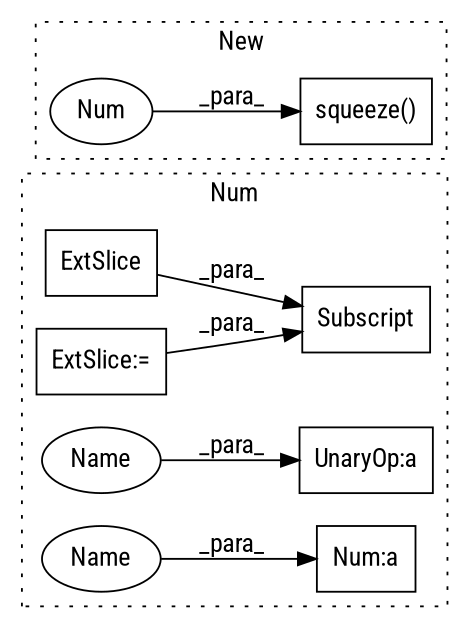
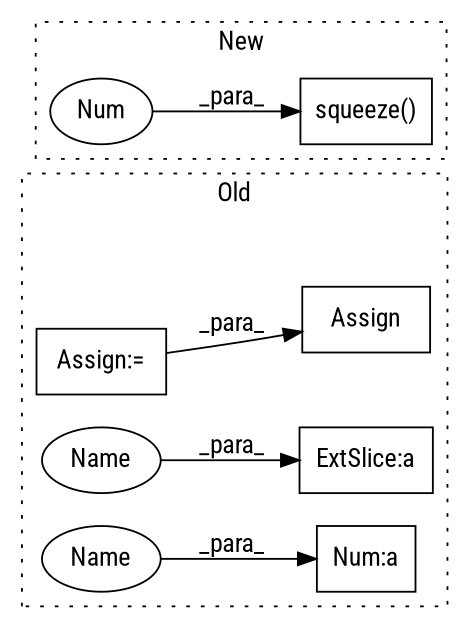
(235, 195) -> (235, 195)
(101, 263) -> none
(366, 320) -> (366, 320)
(101, 362) -> (101, 362)
(366, 460) -> (366, 460)
